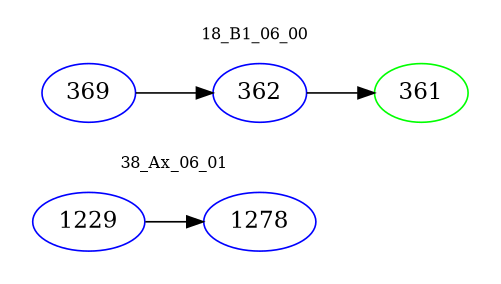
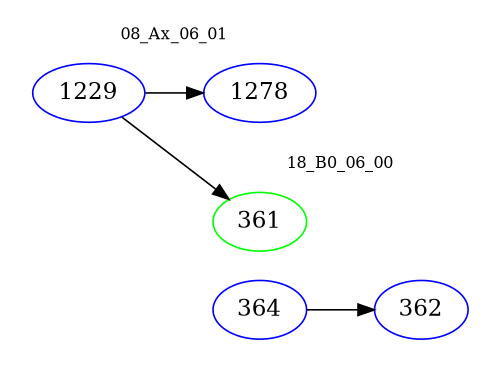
(255, 35) -> (341, 164)
(89, 93) -> (260, 310)
(332, 93) -> (169, 153)
(174, 164) -> (174, 35)
